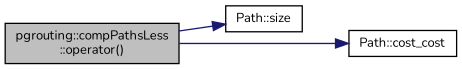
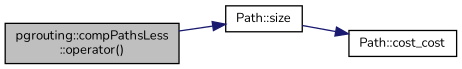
(257, 43) -> (319, 29)
